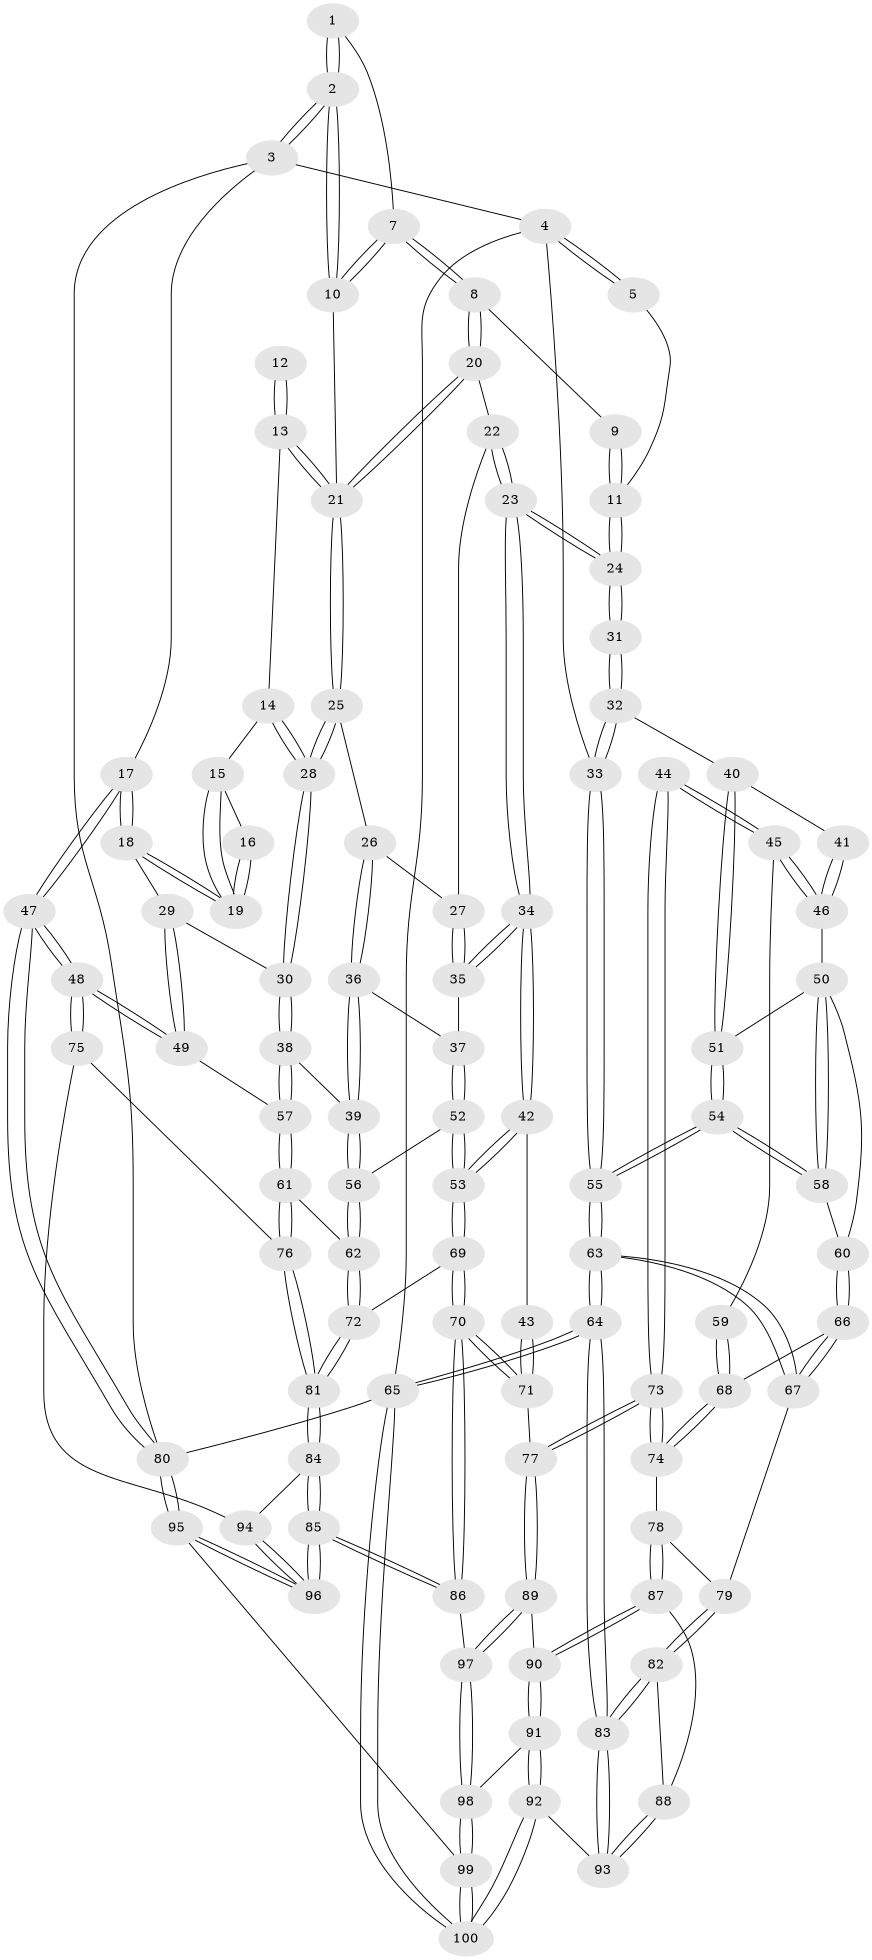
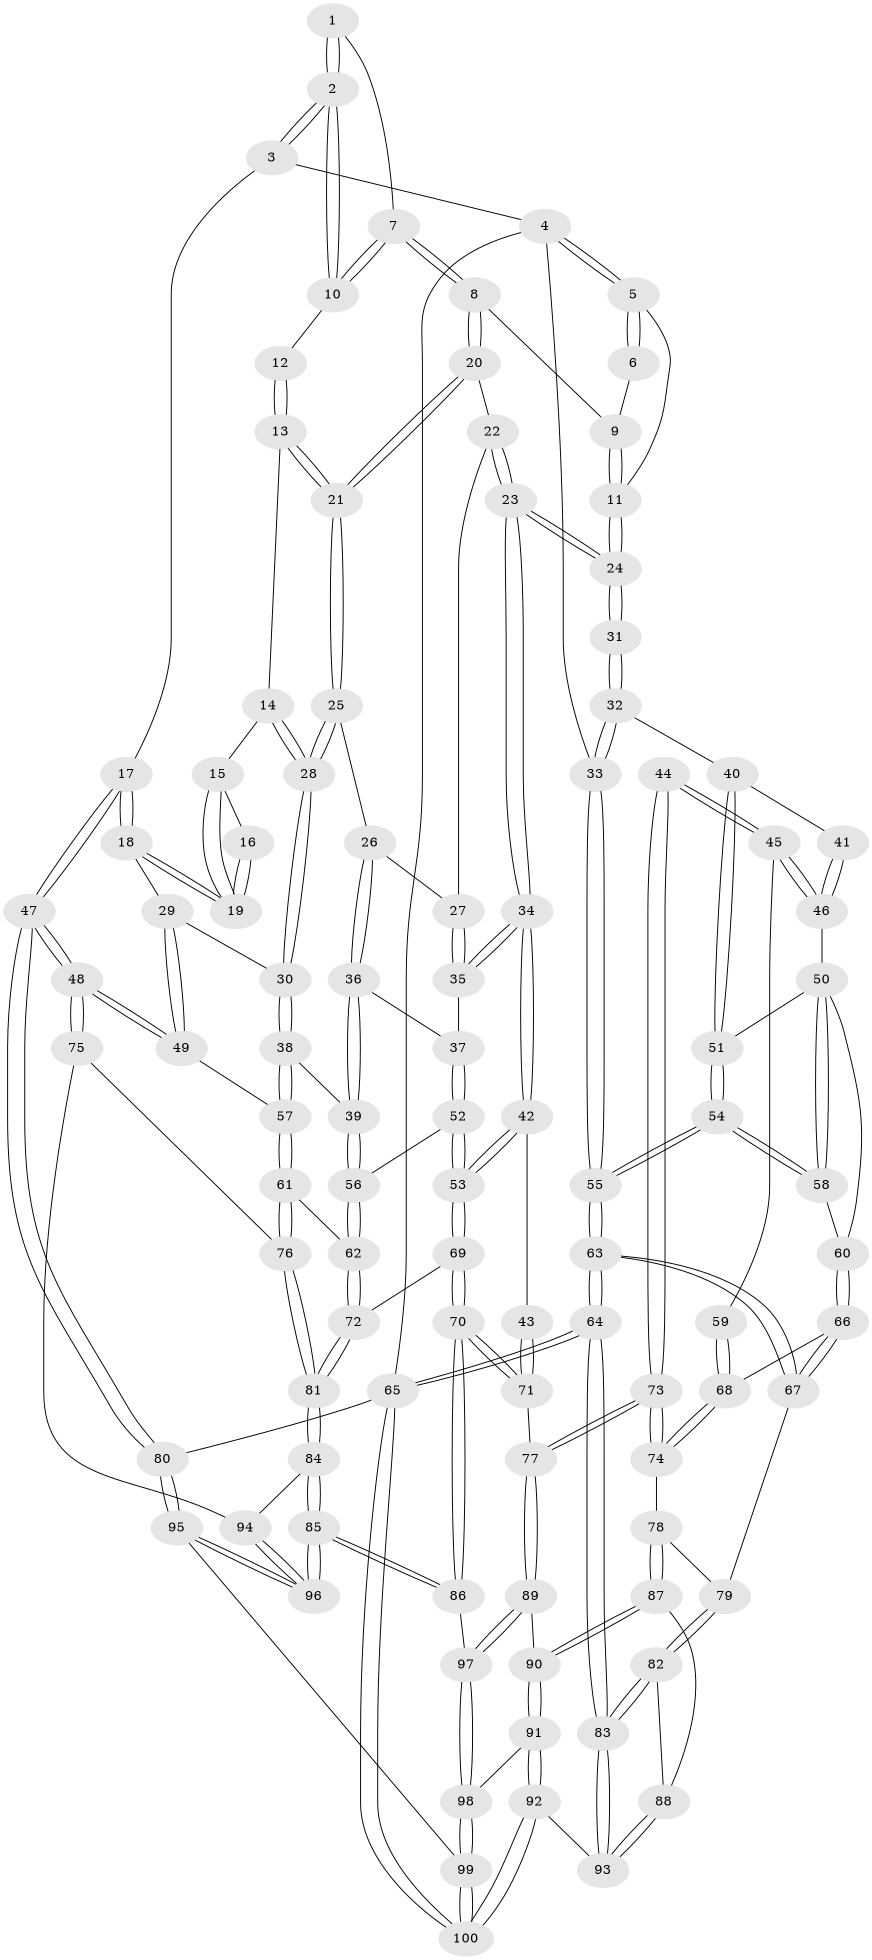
none -> (634, 363)
(335, 398) -> (307, 329)
(74, 756) -> none
